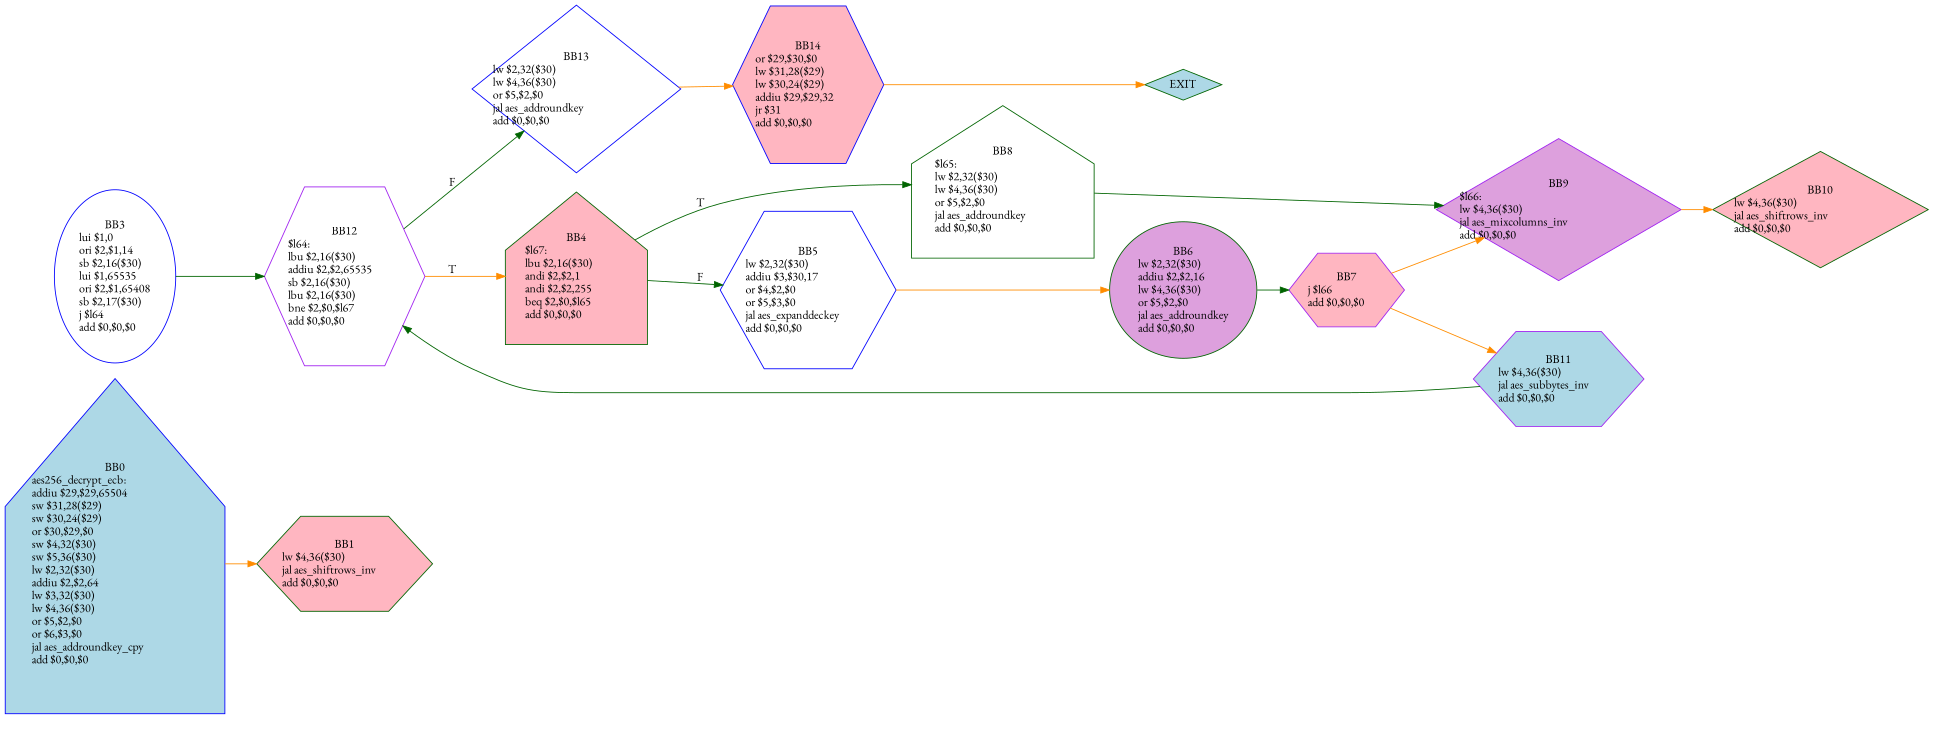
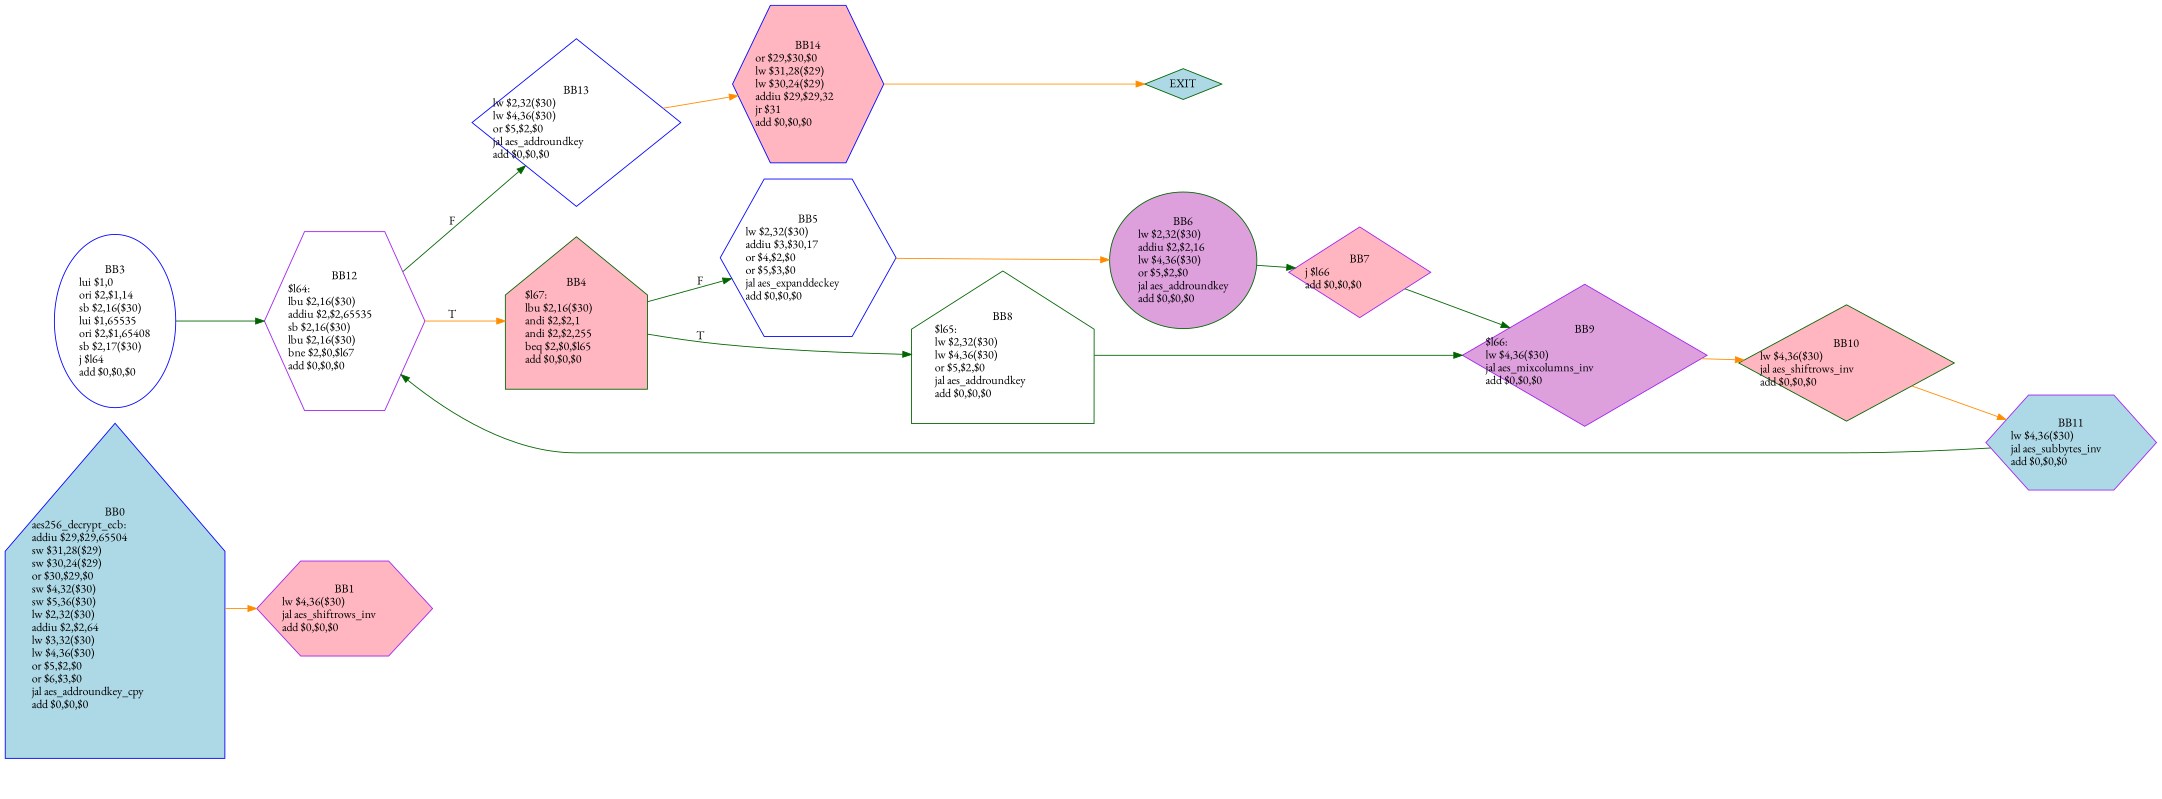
(1434, 257) -> (1453, 307)
(1347, 290) -> (1360, 272)
(1439, 329) -> (1955, 401)
(345, 564) -> (345, 609)
